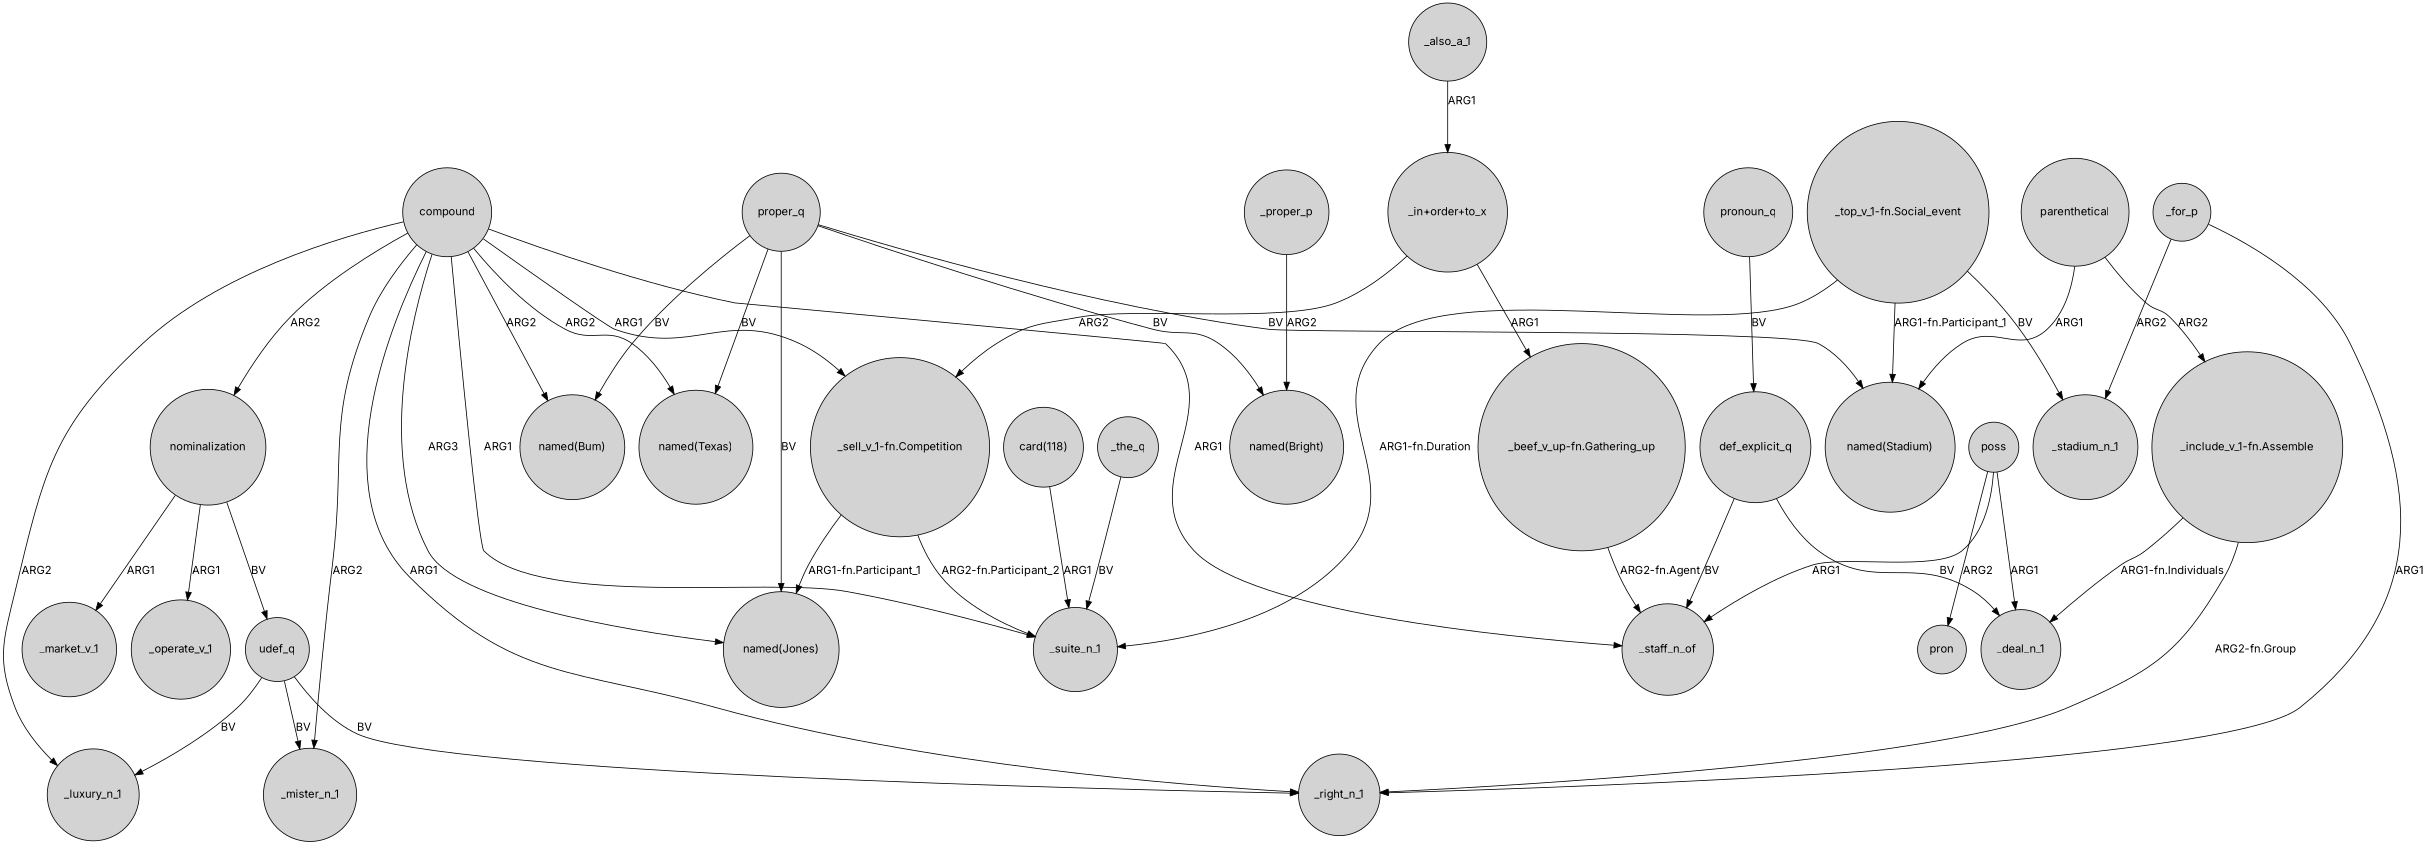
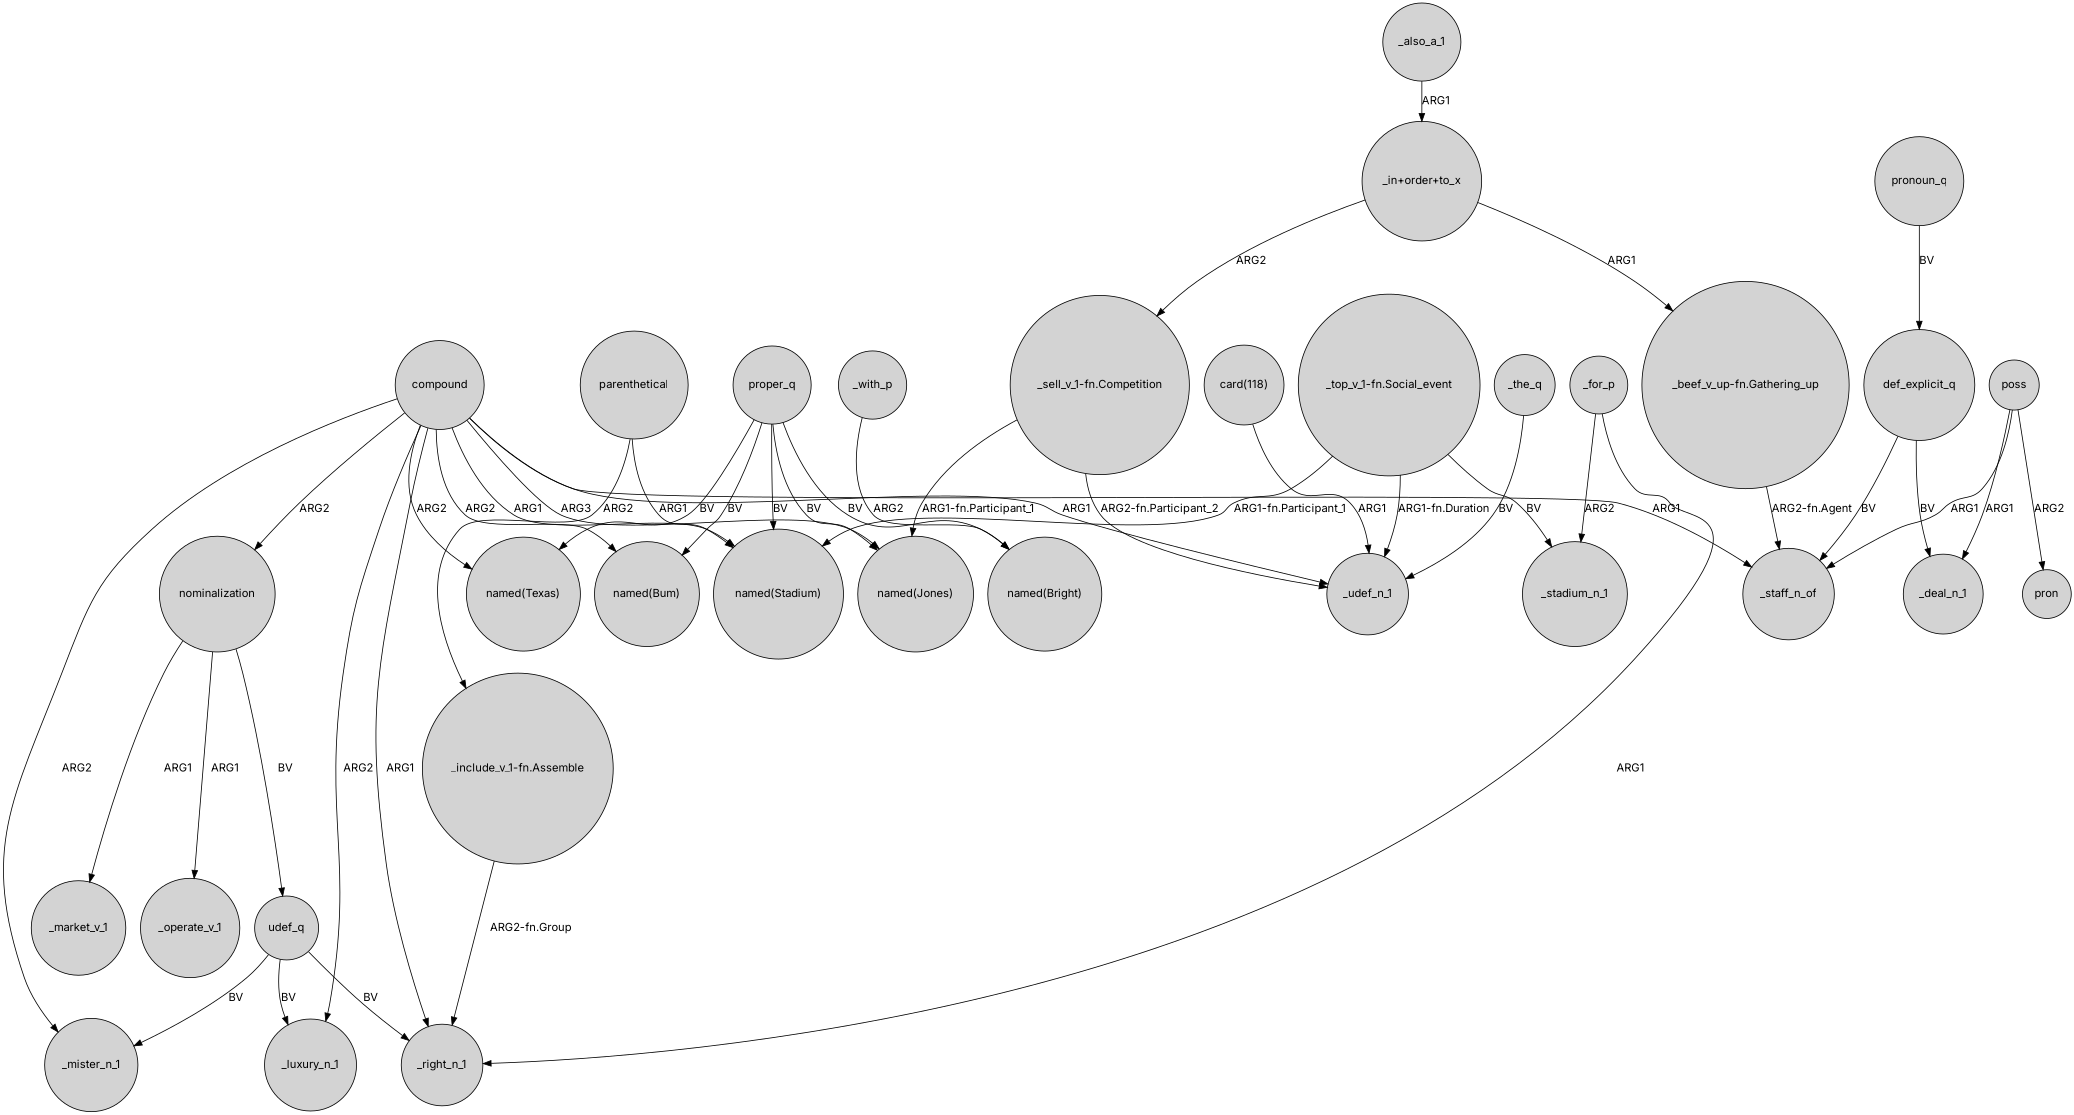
(1287, 212) -> (873, 385)
(652, 337) -> (512, 514)
(2119, 566) -> none
(1075, 650) -> (1368, 594)
